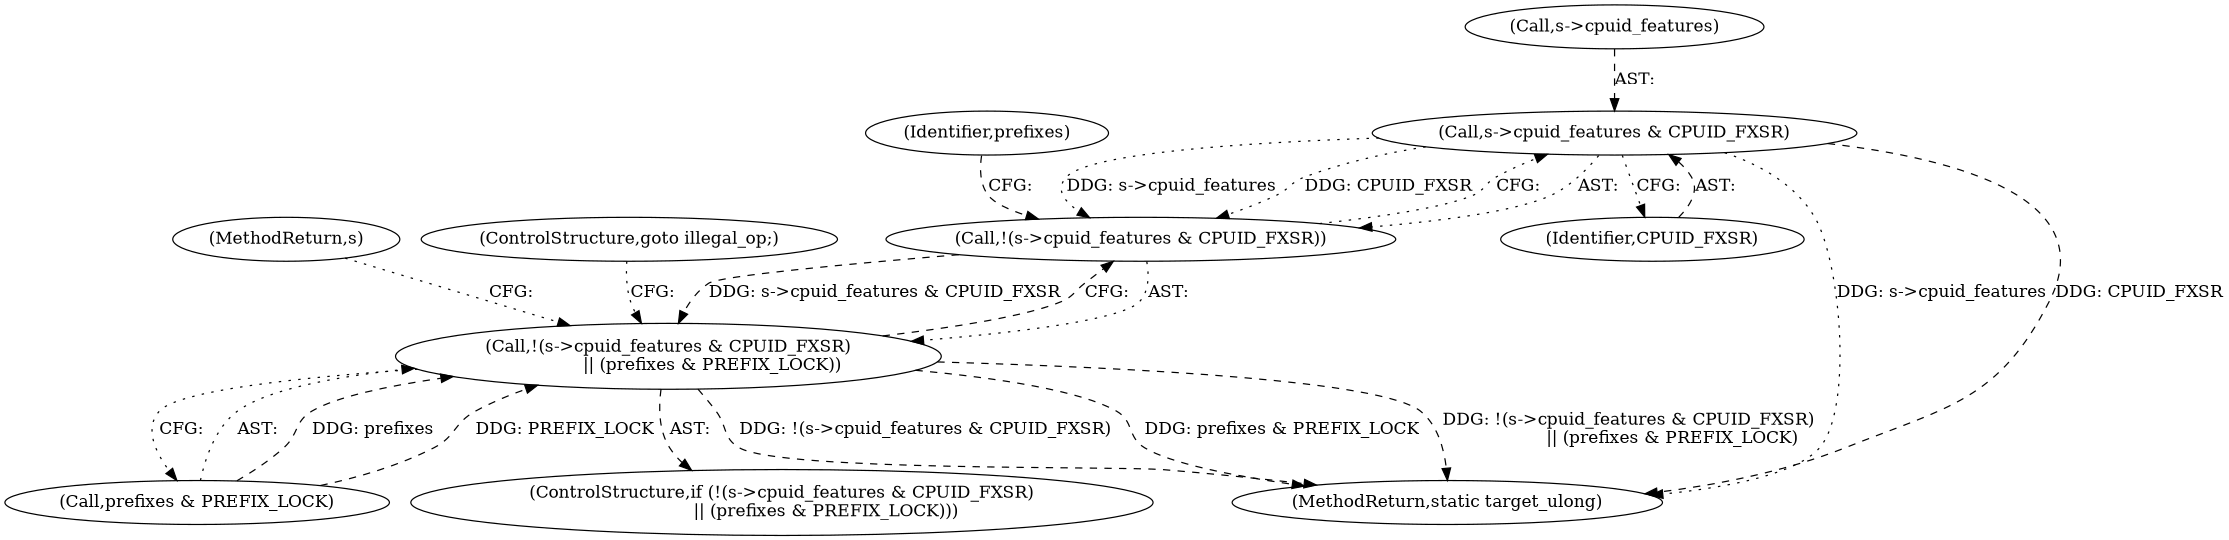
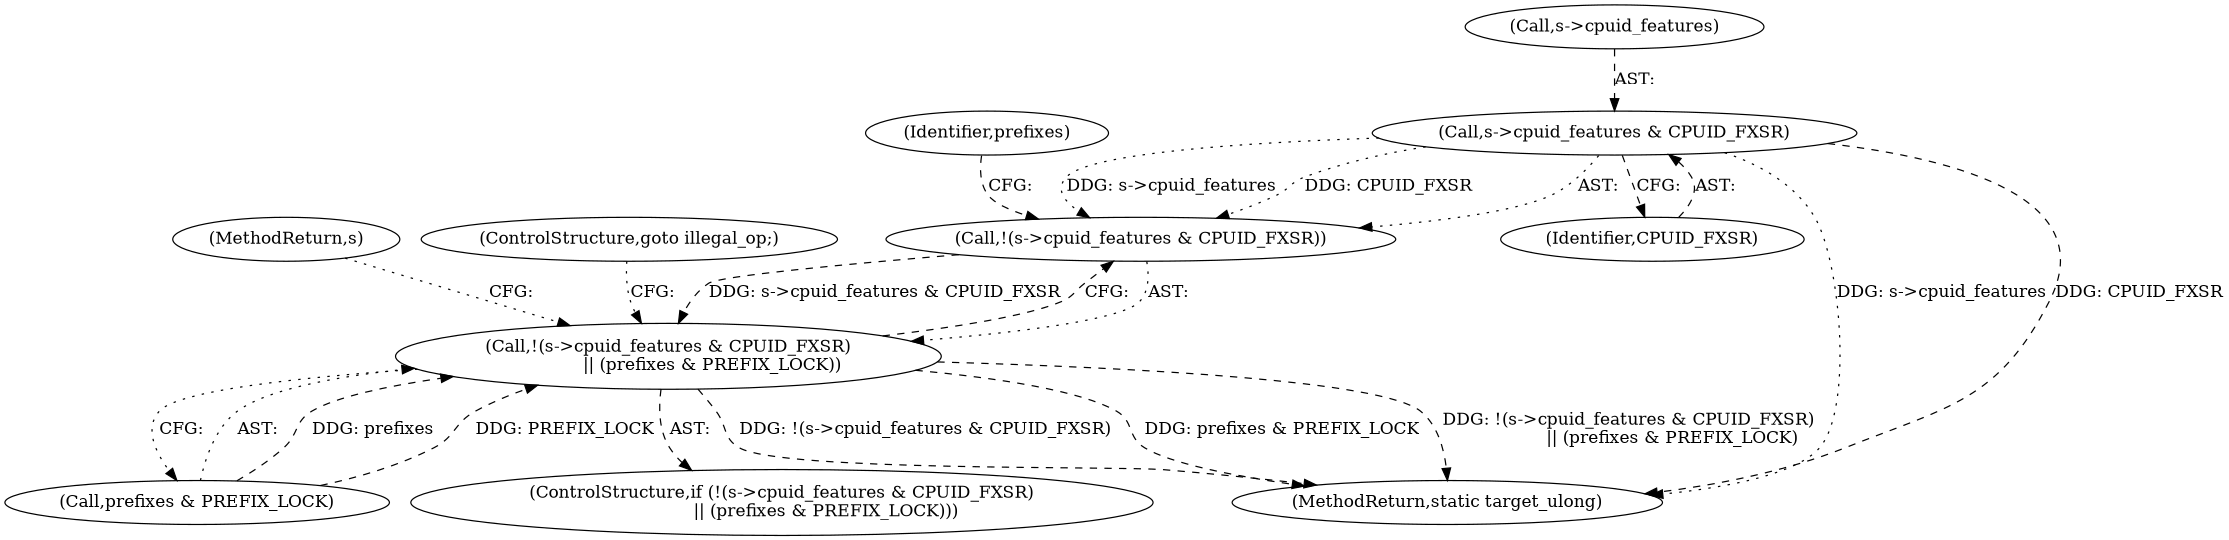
(1631, 180) -> (1631, 180)
(1433, 207) -> none
